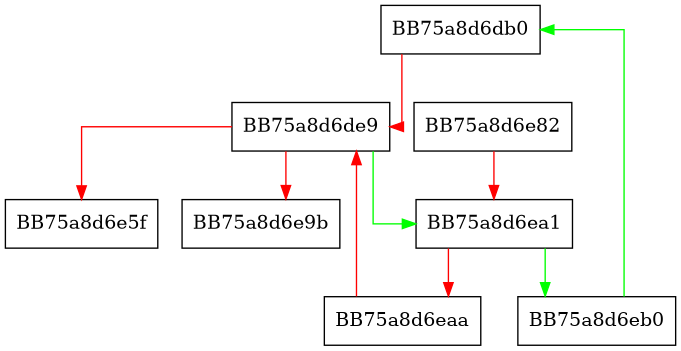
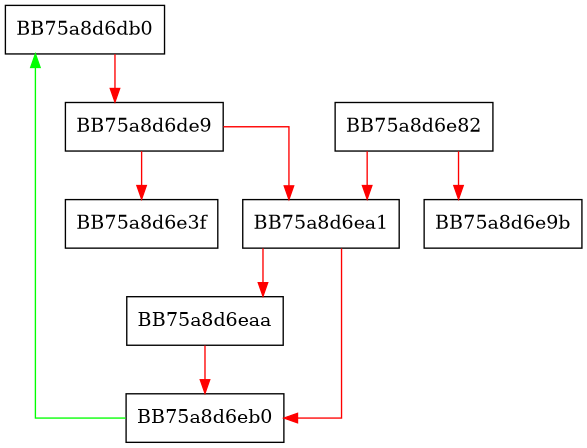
(286, 168) -> (459, 168)
(373, 202) -> (286, 127)
(82, 224) -> (142, 224)
(356, 231) -> (205, 363)
(545, 266) -> (342, 355)
